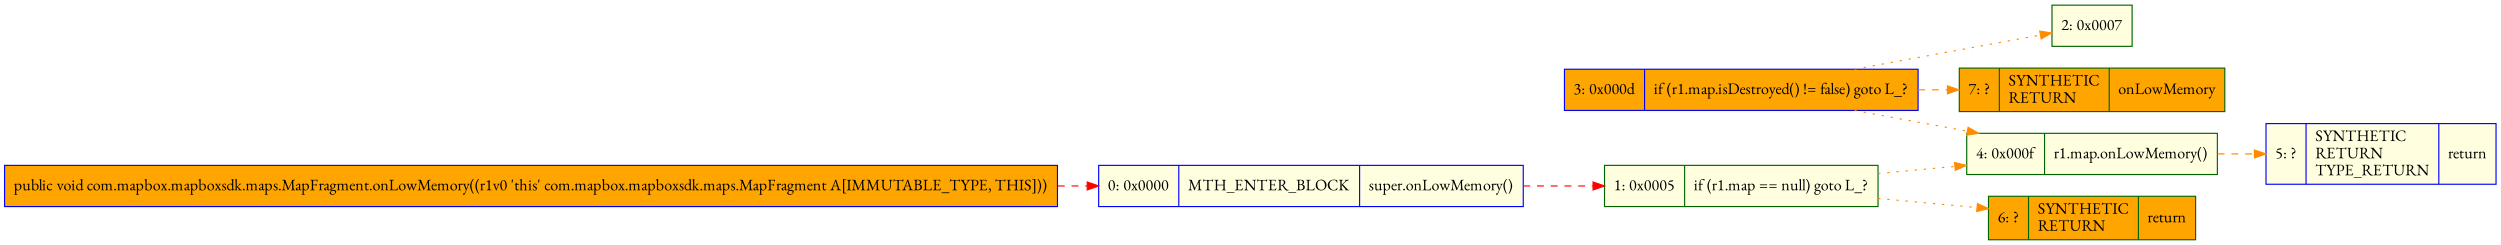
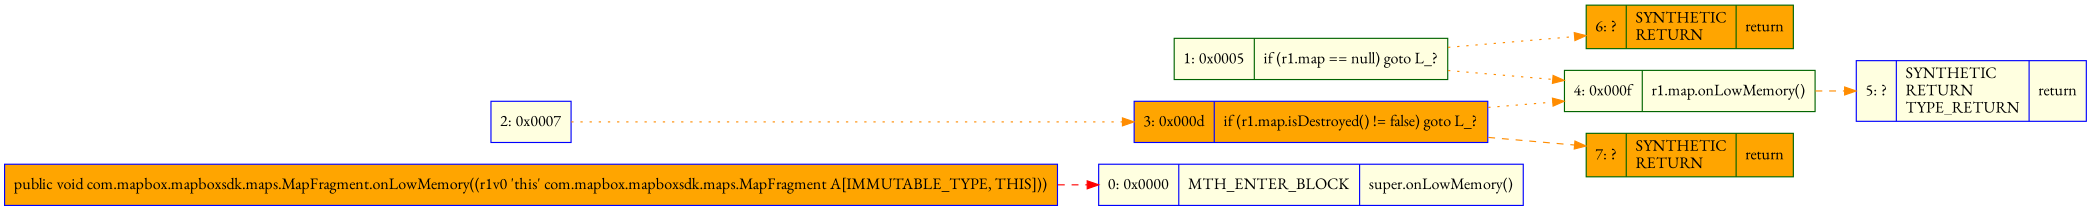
(2092, 26) -> (531, 122)
(1947, 52) -> (847, 122)
(2167, 89) -> (1765, 155)
(1558, 186) -> none
